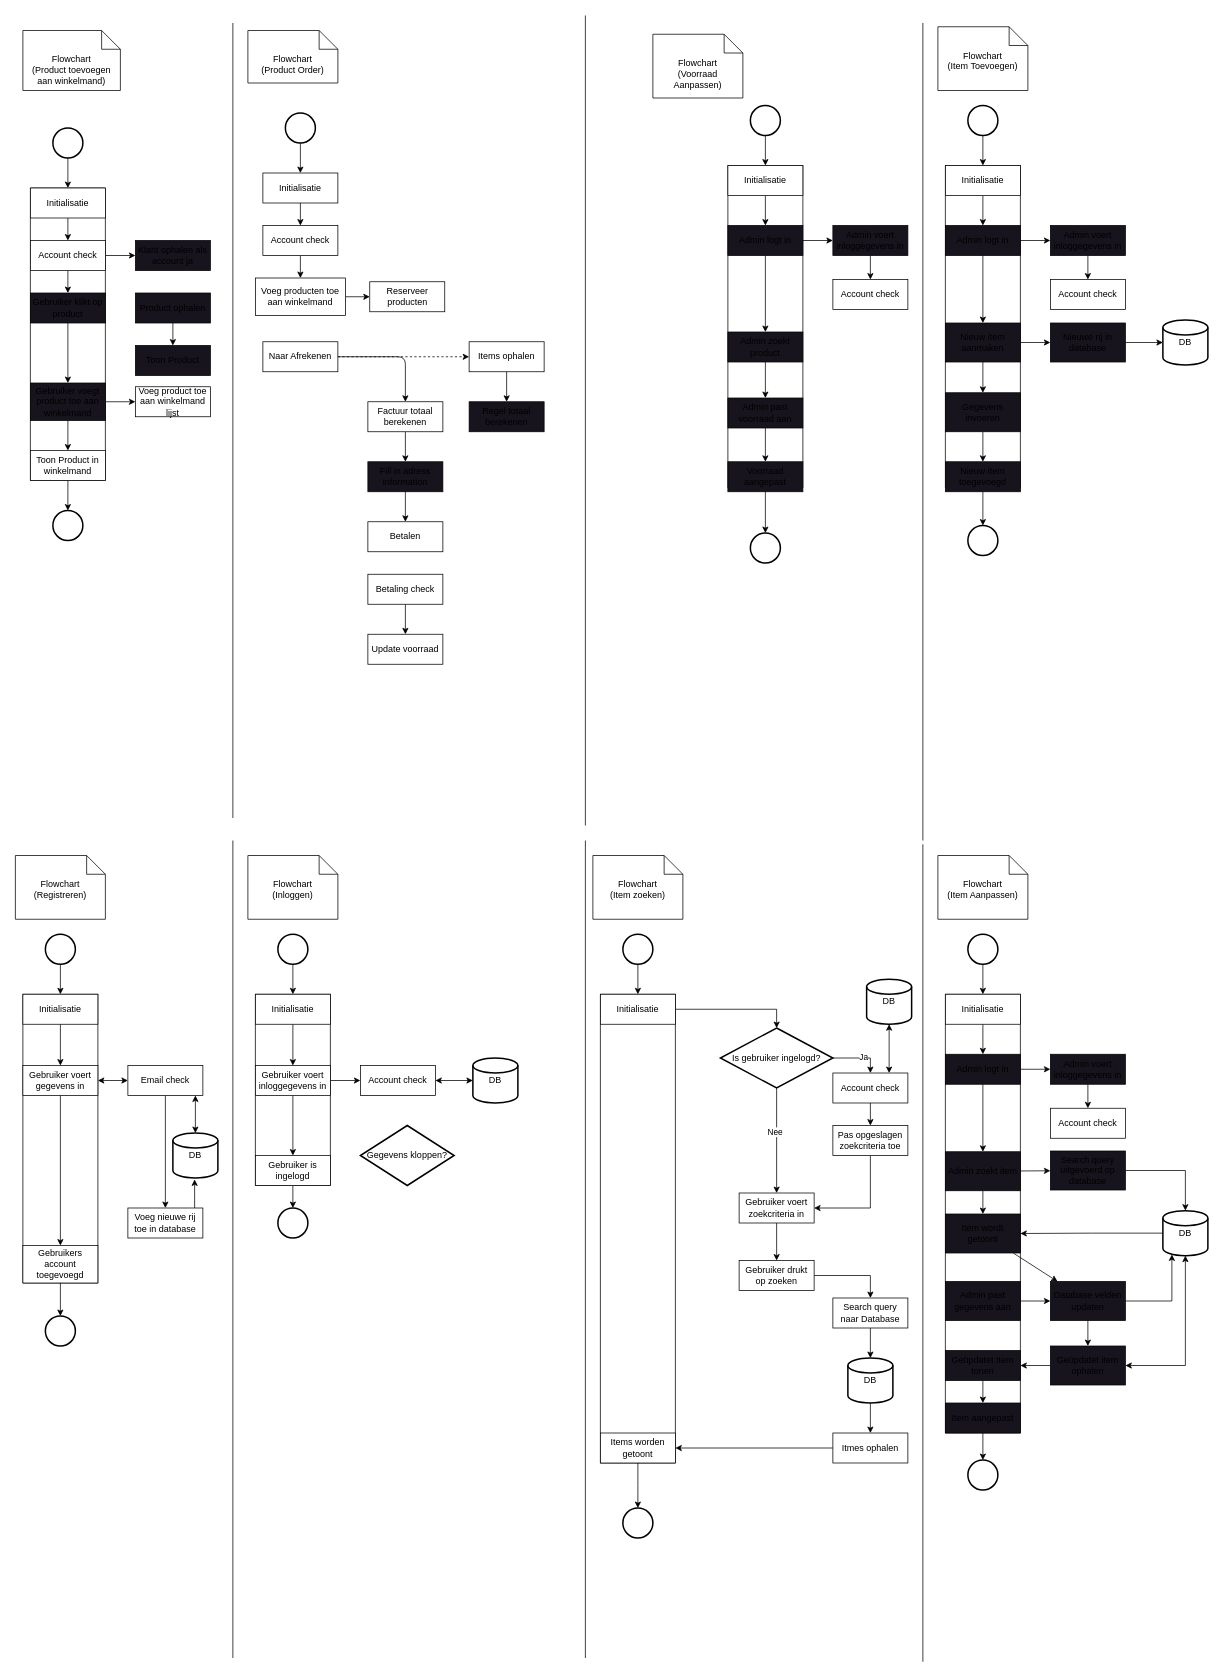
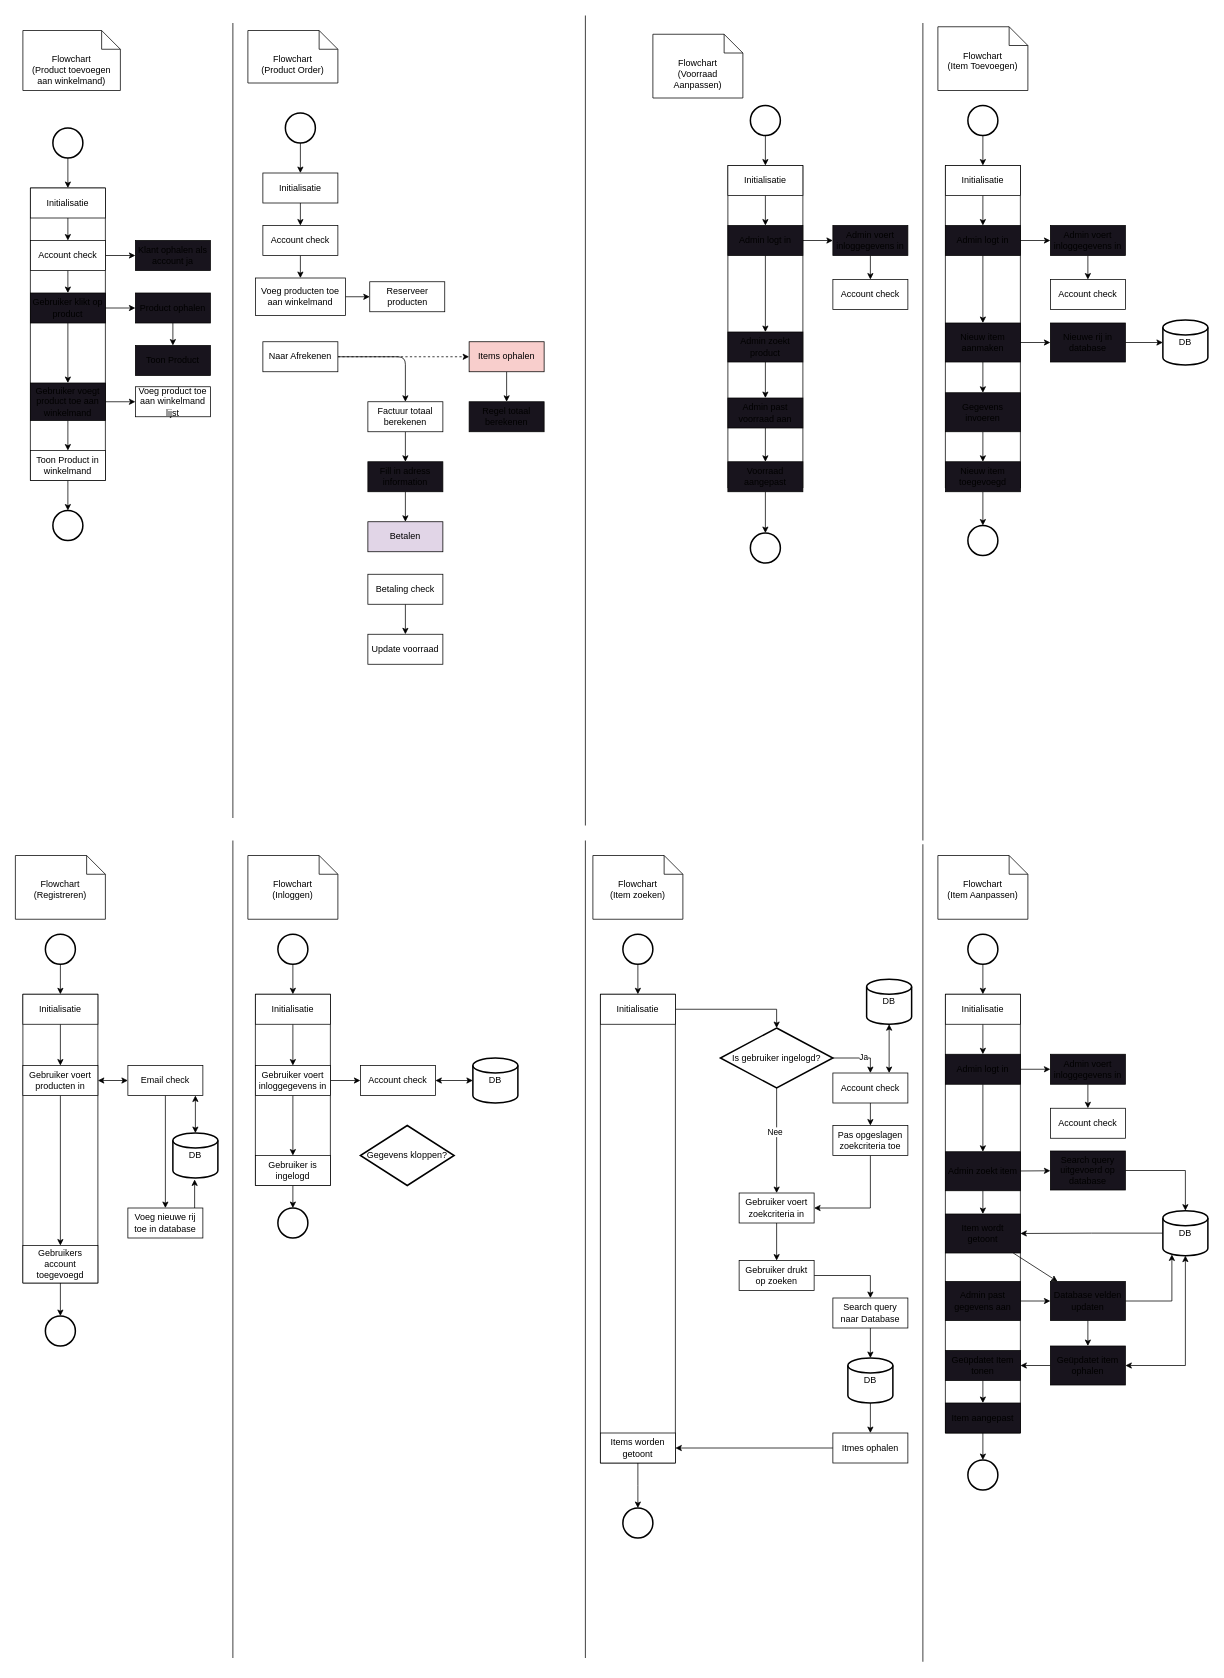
none -> (129, 308)
(507, 357) -> (507, 357)
(405, 537) -> (405, 537)
(60, 1080) -> (60, 1080)
